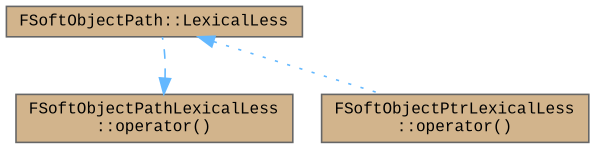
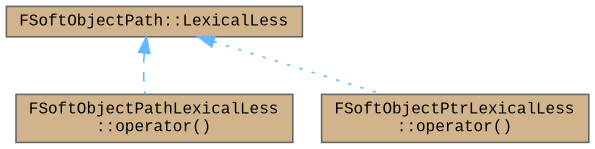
(165, 57) -> (144, 74)
